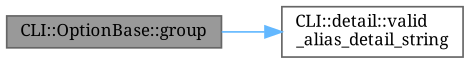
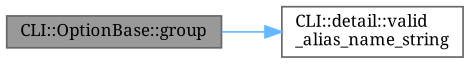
(372, 32) -> (372, 32)
